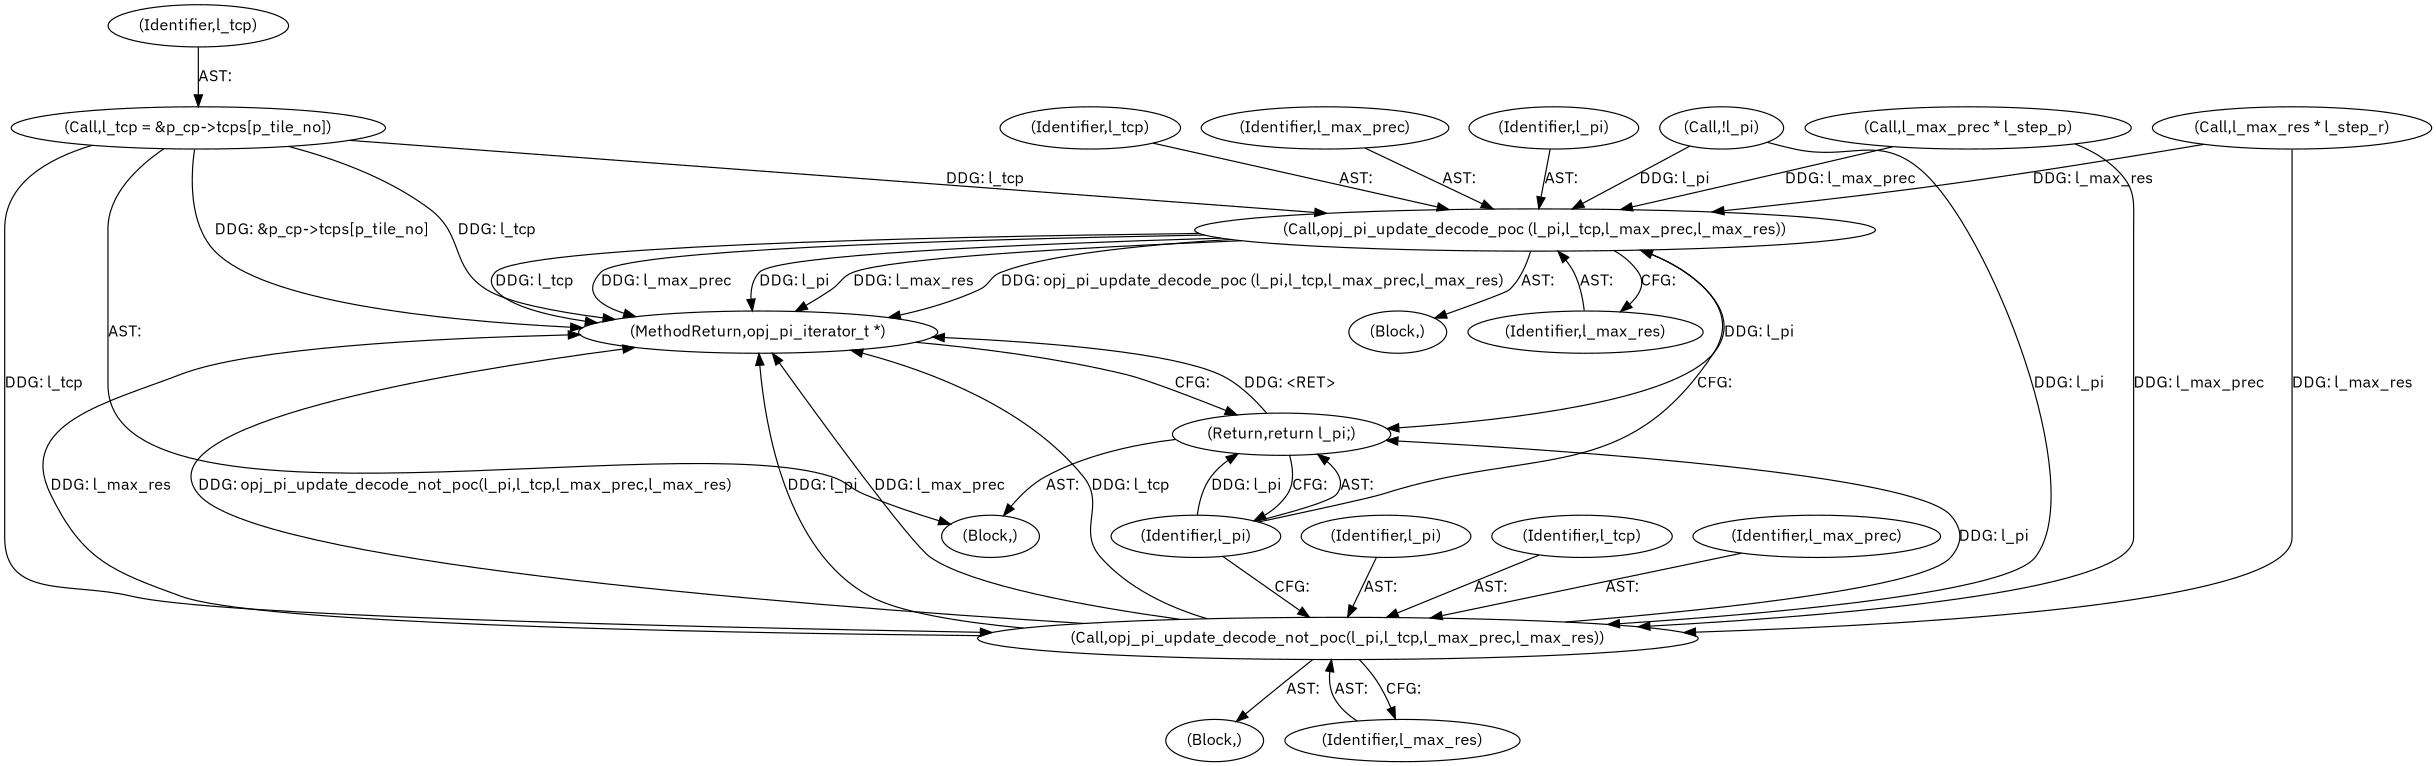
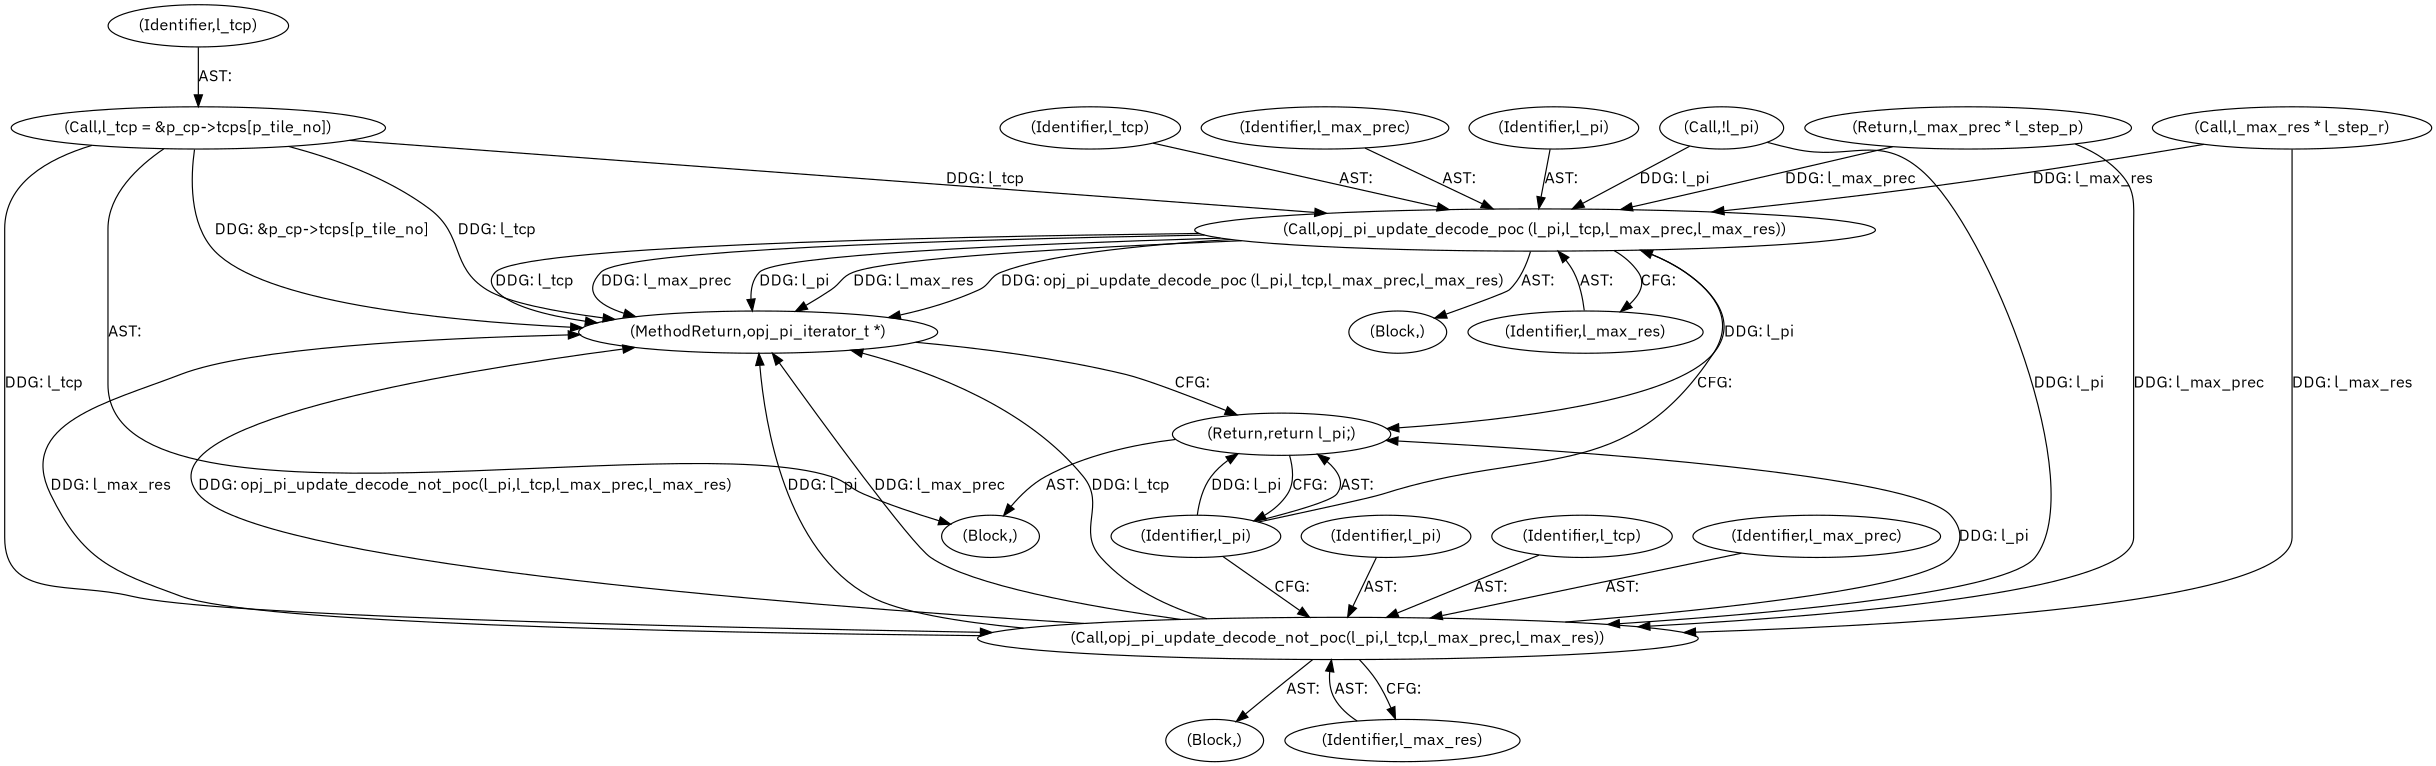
(1968, 128) -> (1968, 128)
(1114, 351) -> none
